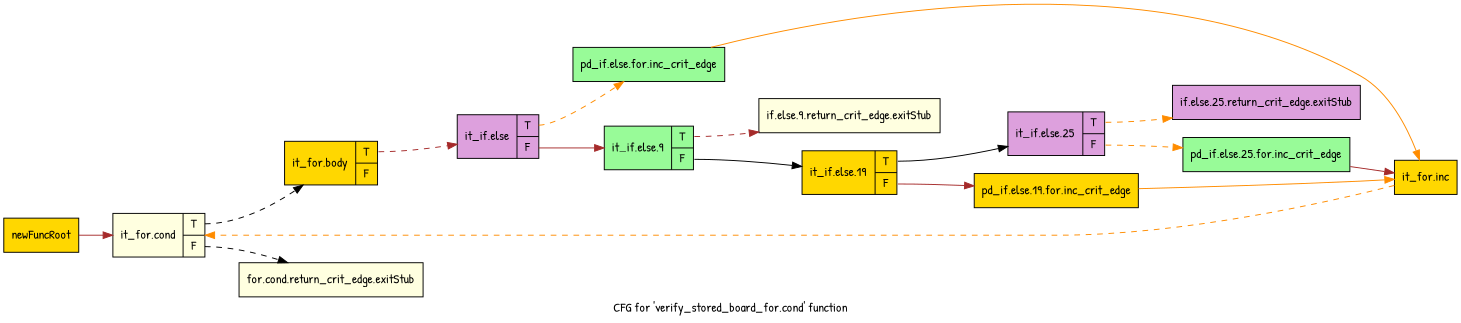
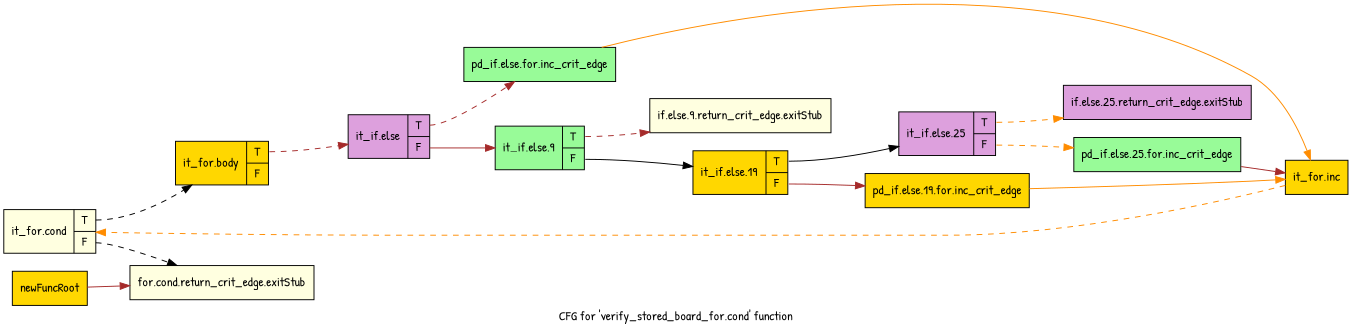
(579, 110) -> (470, 110)
(91, 235) -> (104, 287)
